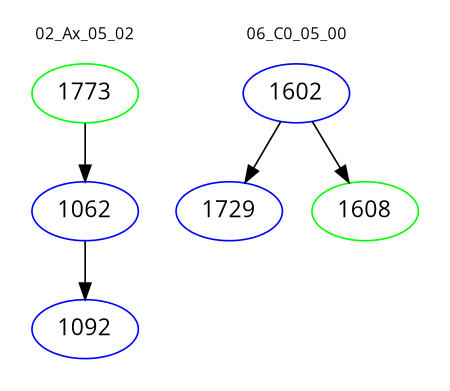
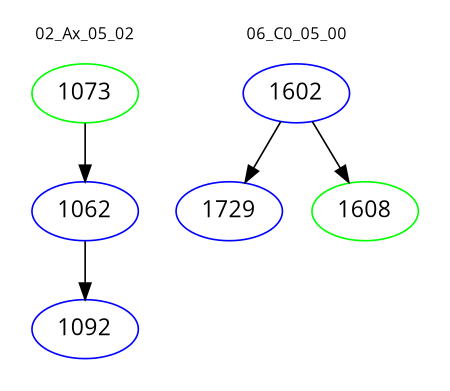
(85, 93) -> (85, 93)
